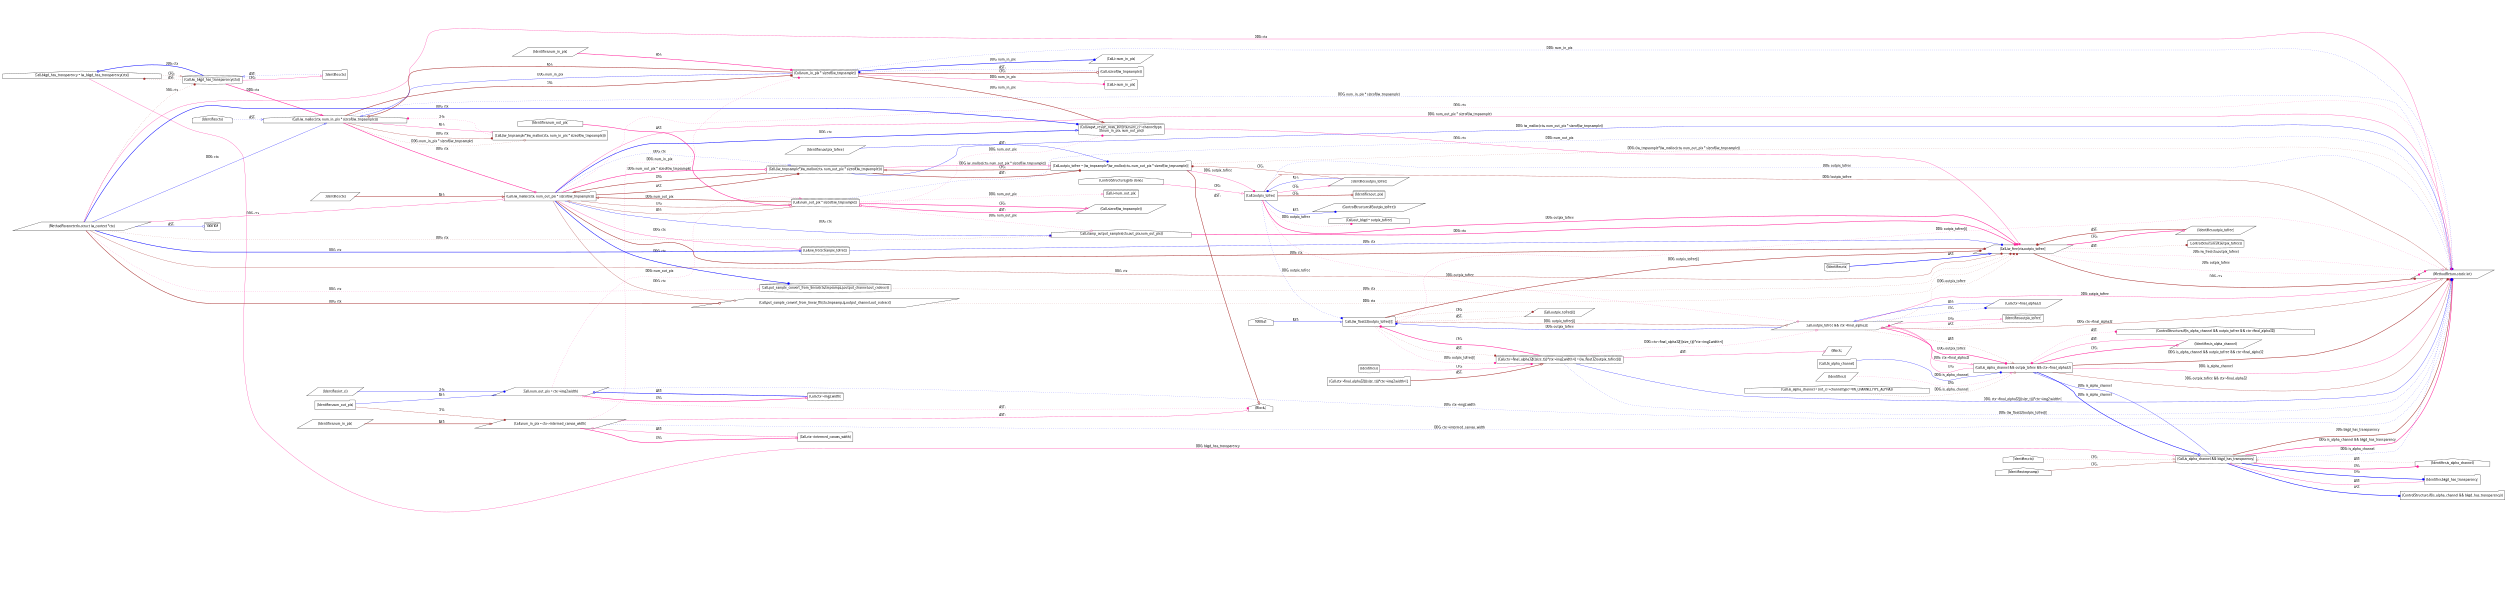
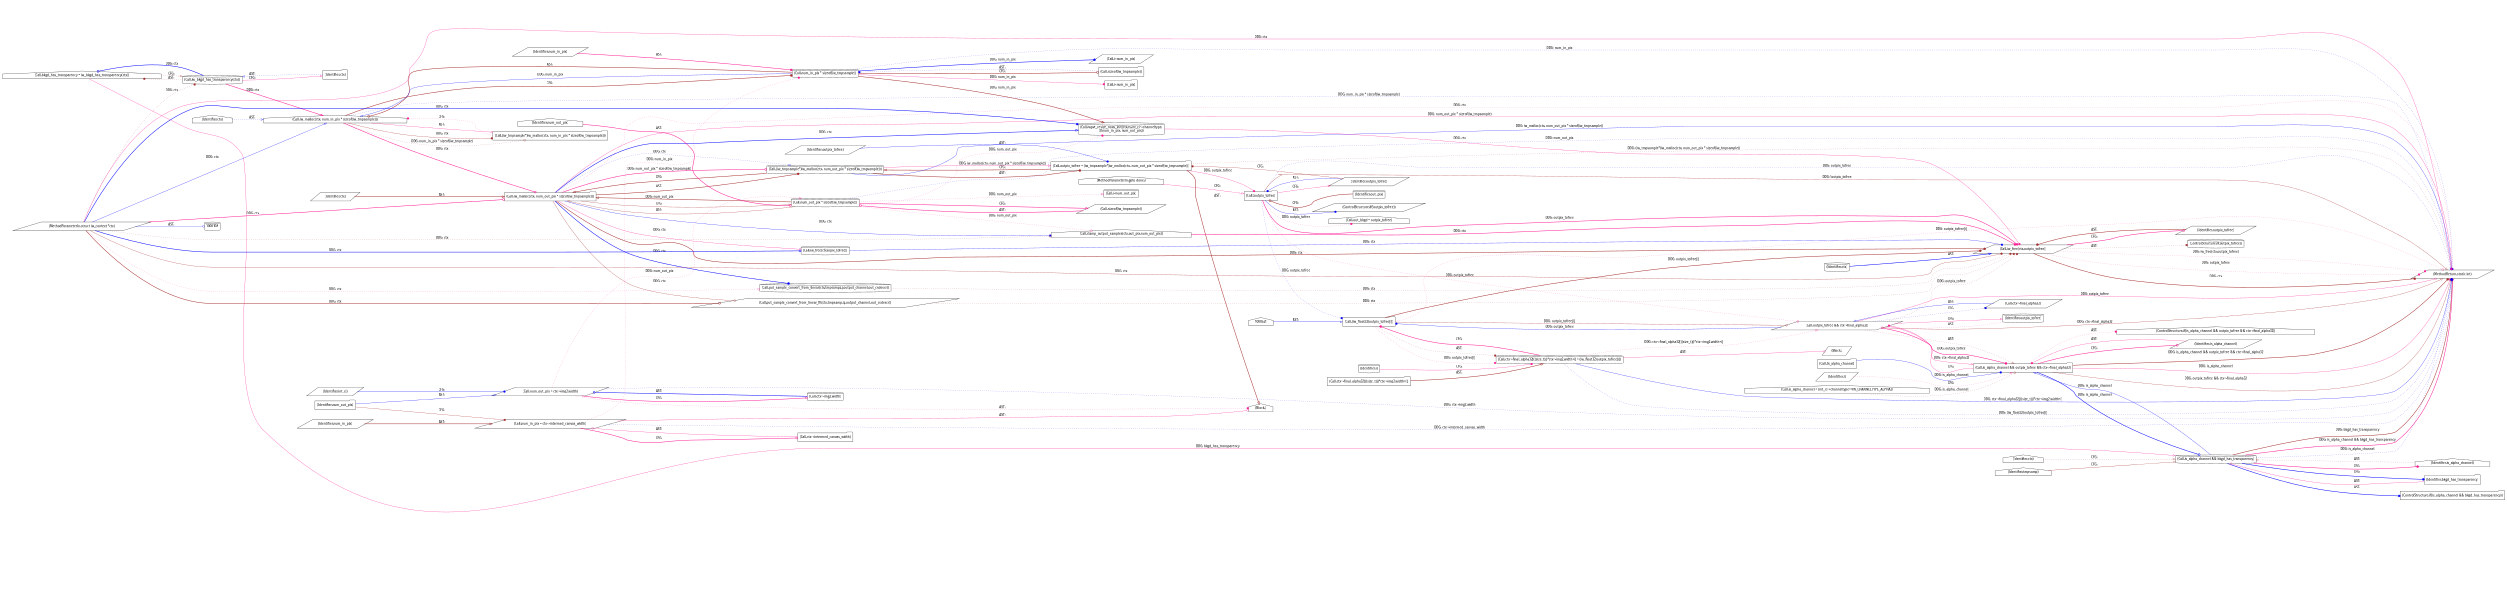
(1121, 181) -> (1121, 181)
(1314, 196) -> (1312, 203)
(326, 211) -> (326, 211)
(1560, 313) -> none
